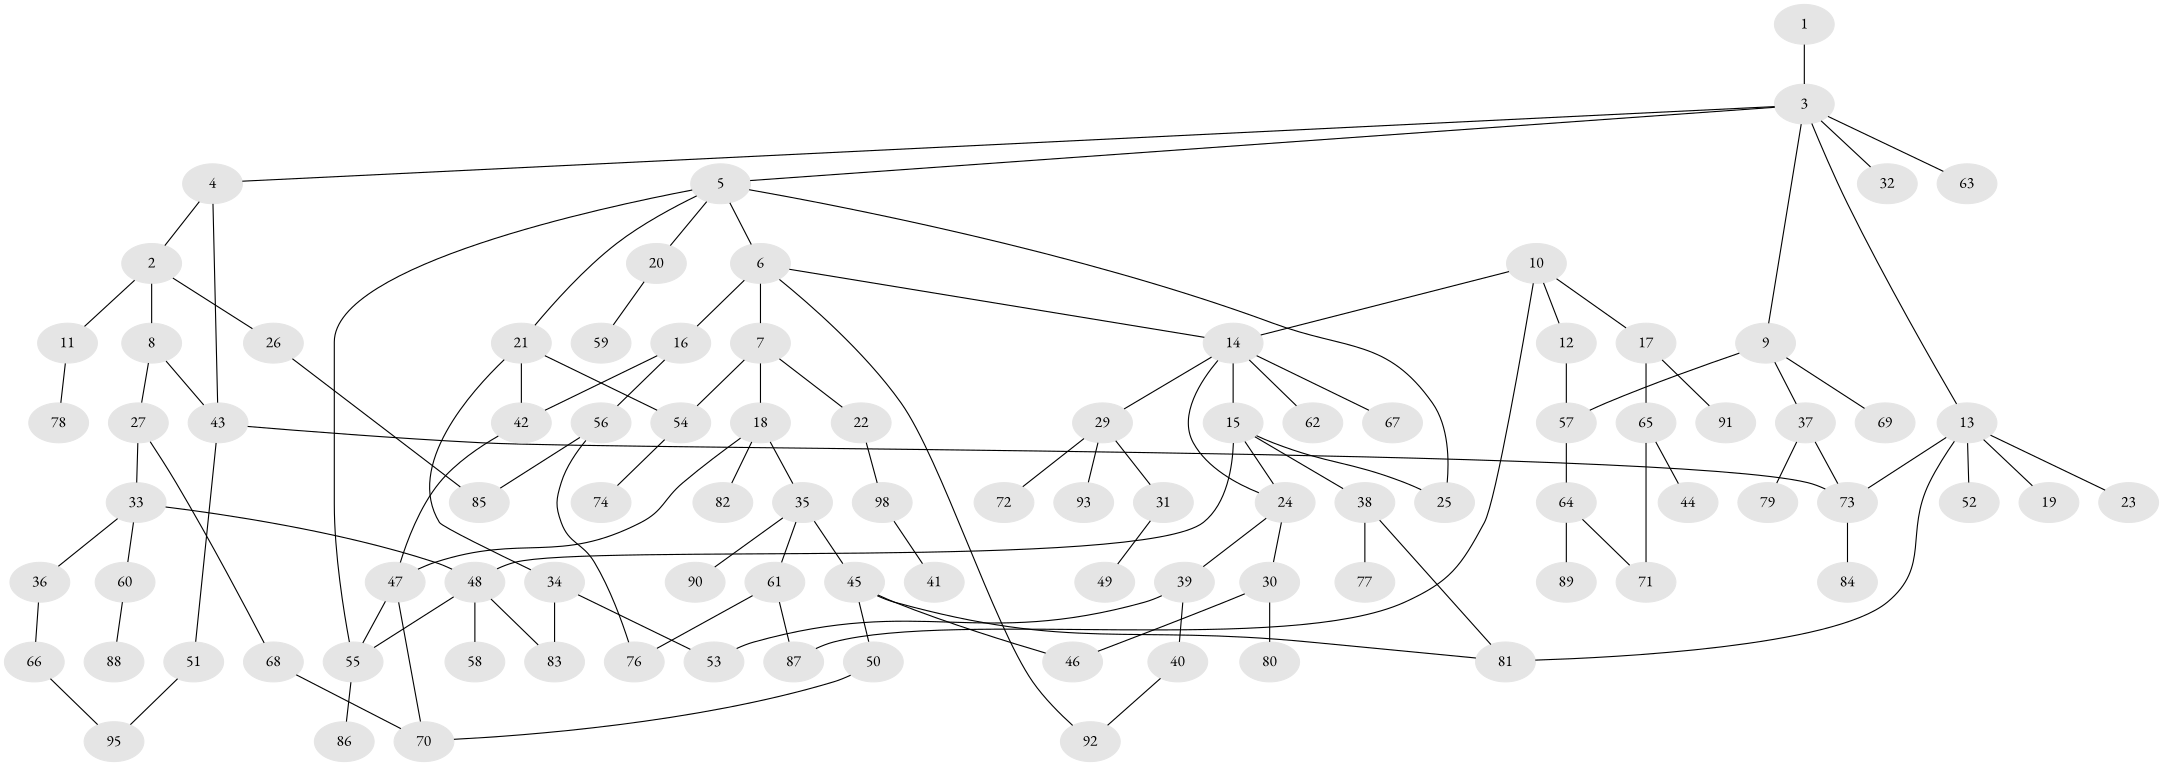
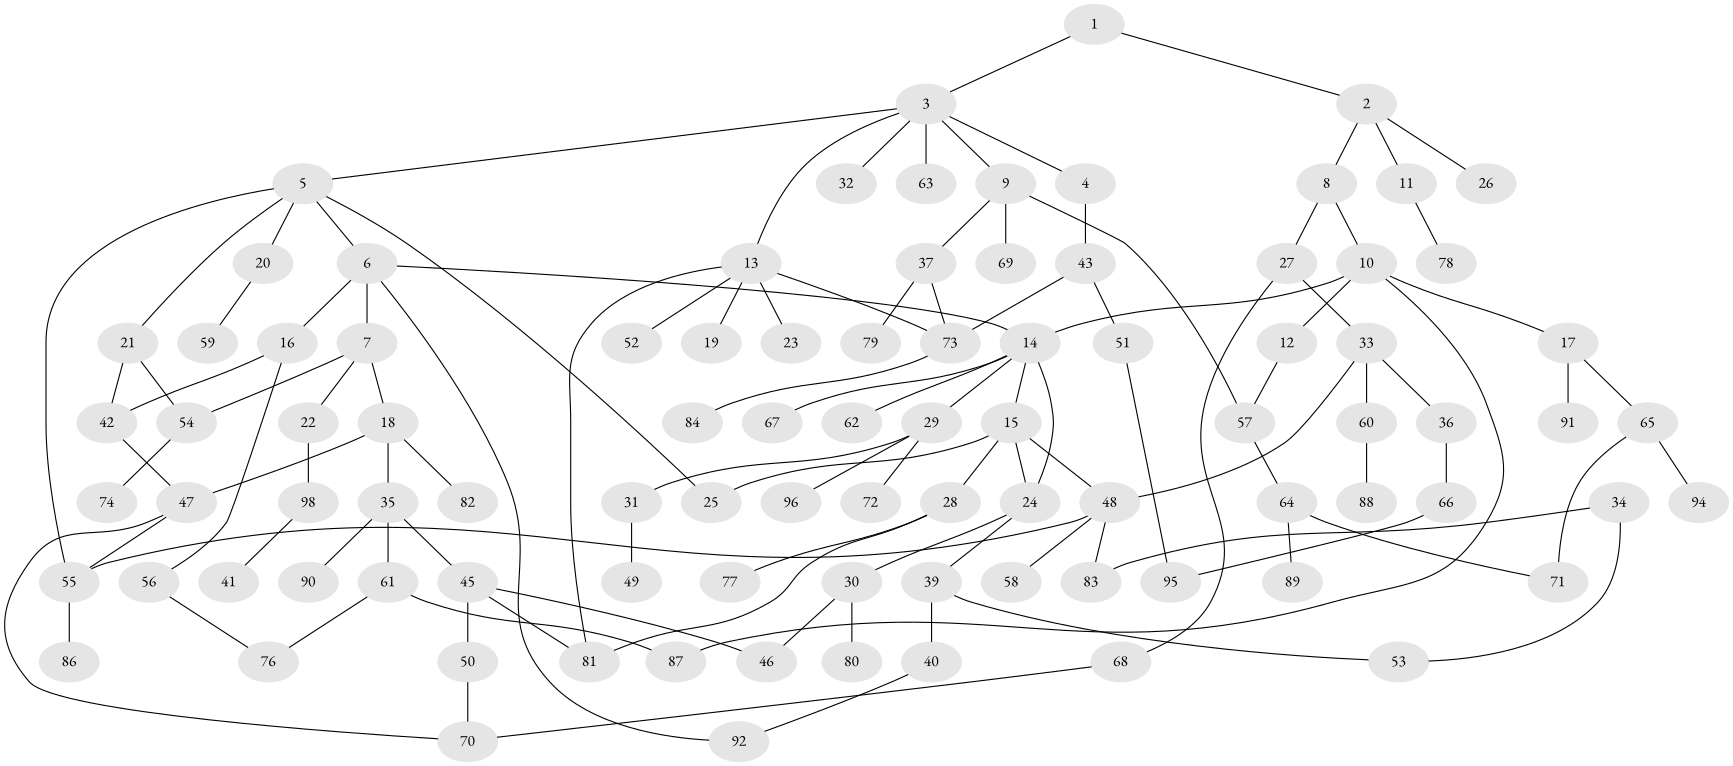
(182, 224) -> (1231, 64)
(185, 383) -> (1347, 224)
(430, 482) -> none
(479, 503) -> none
(1084, 503) -> (791, 503)
(1365, 503) -> (950, 503)
(1688, 503) -> (1699, 503)
